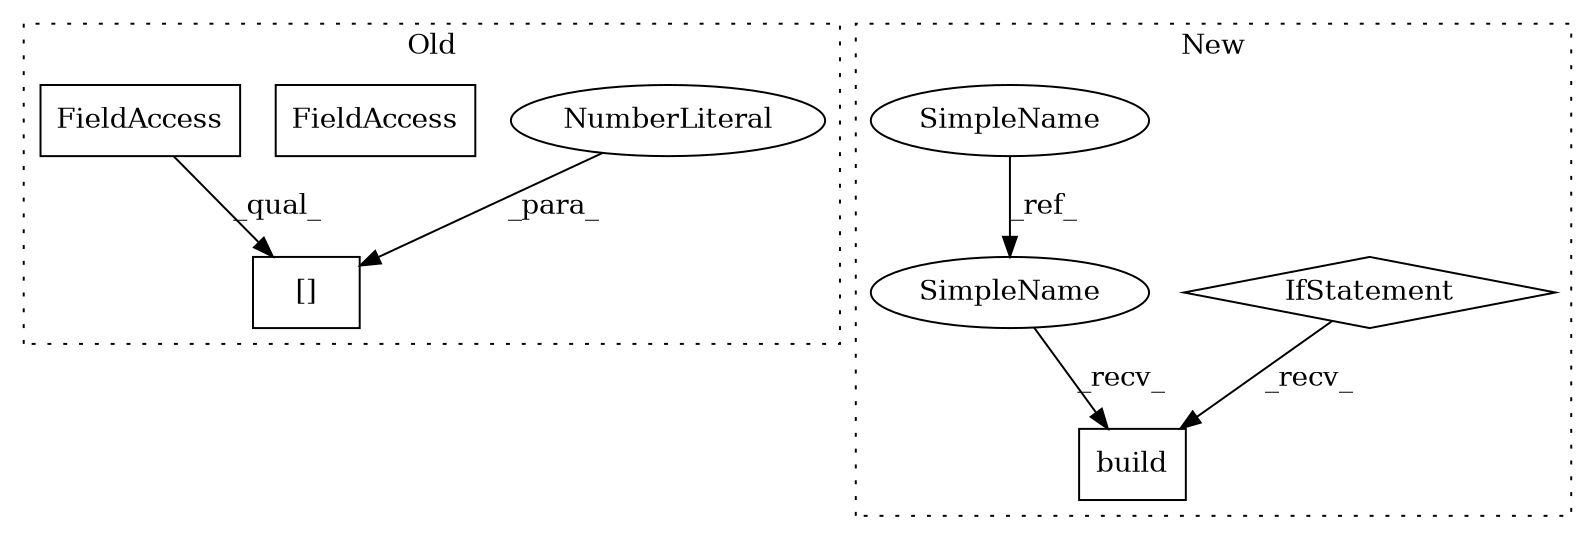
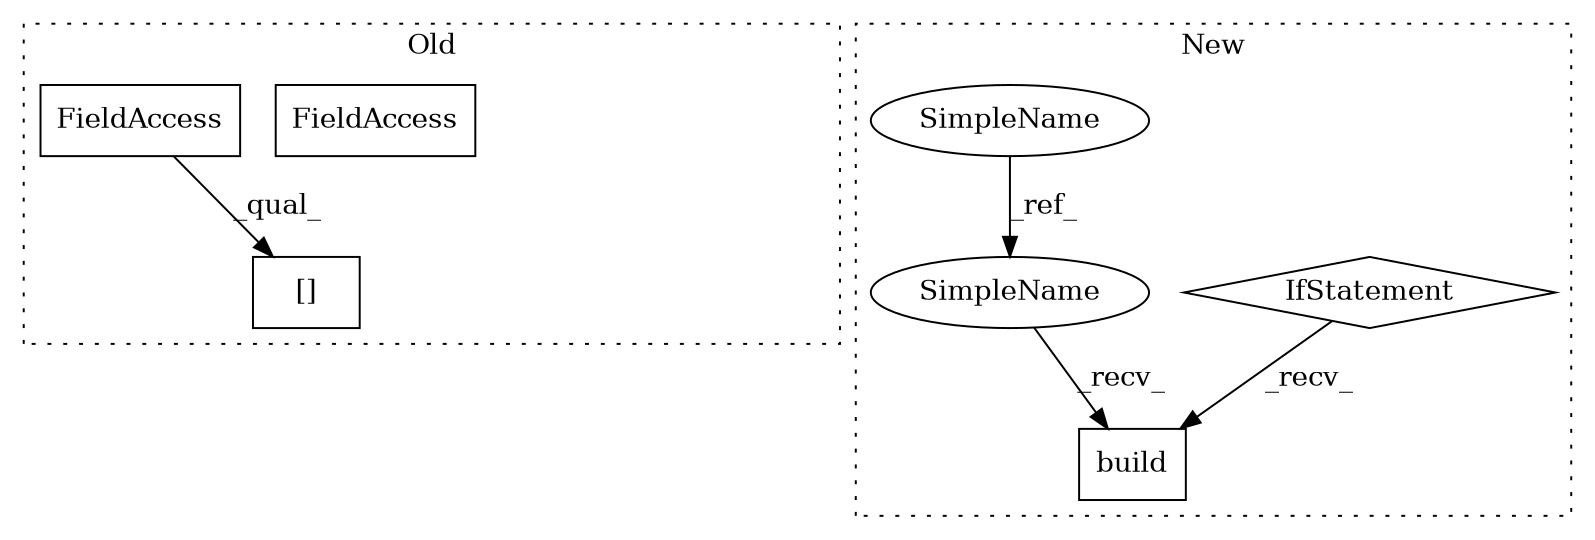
(668, 121) -> none
